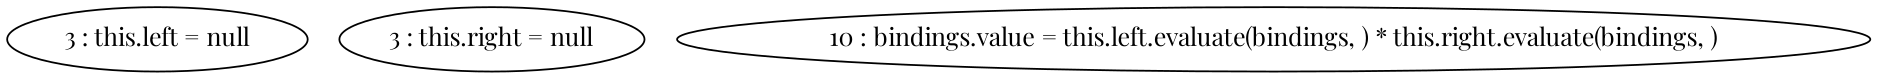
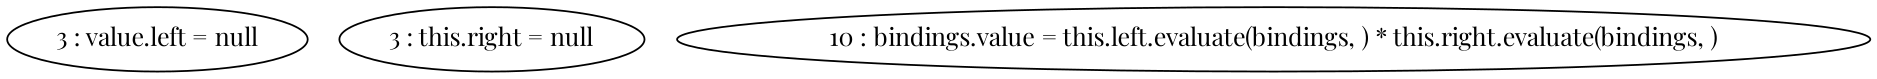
(157, 39) -> (157, 39)
